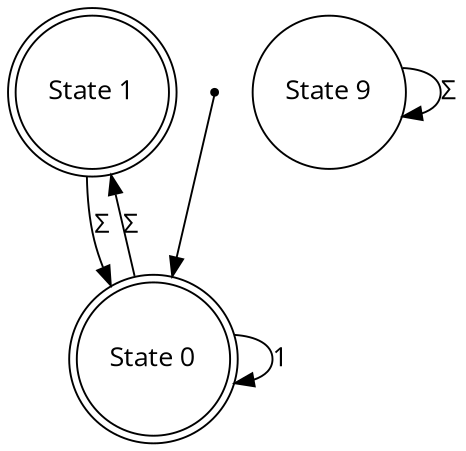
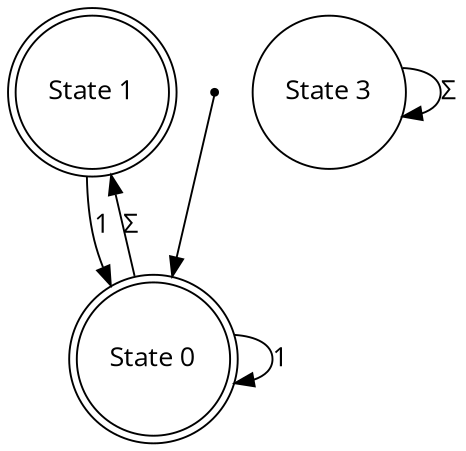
(329, 92) -> (329, 92)
(103, 226) -> (103, 226)
